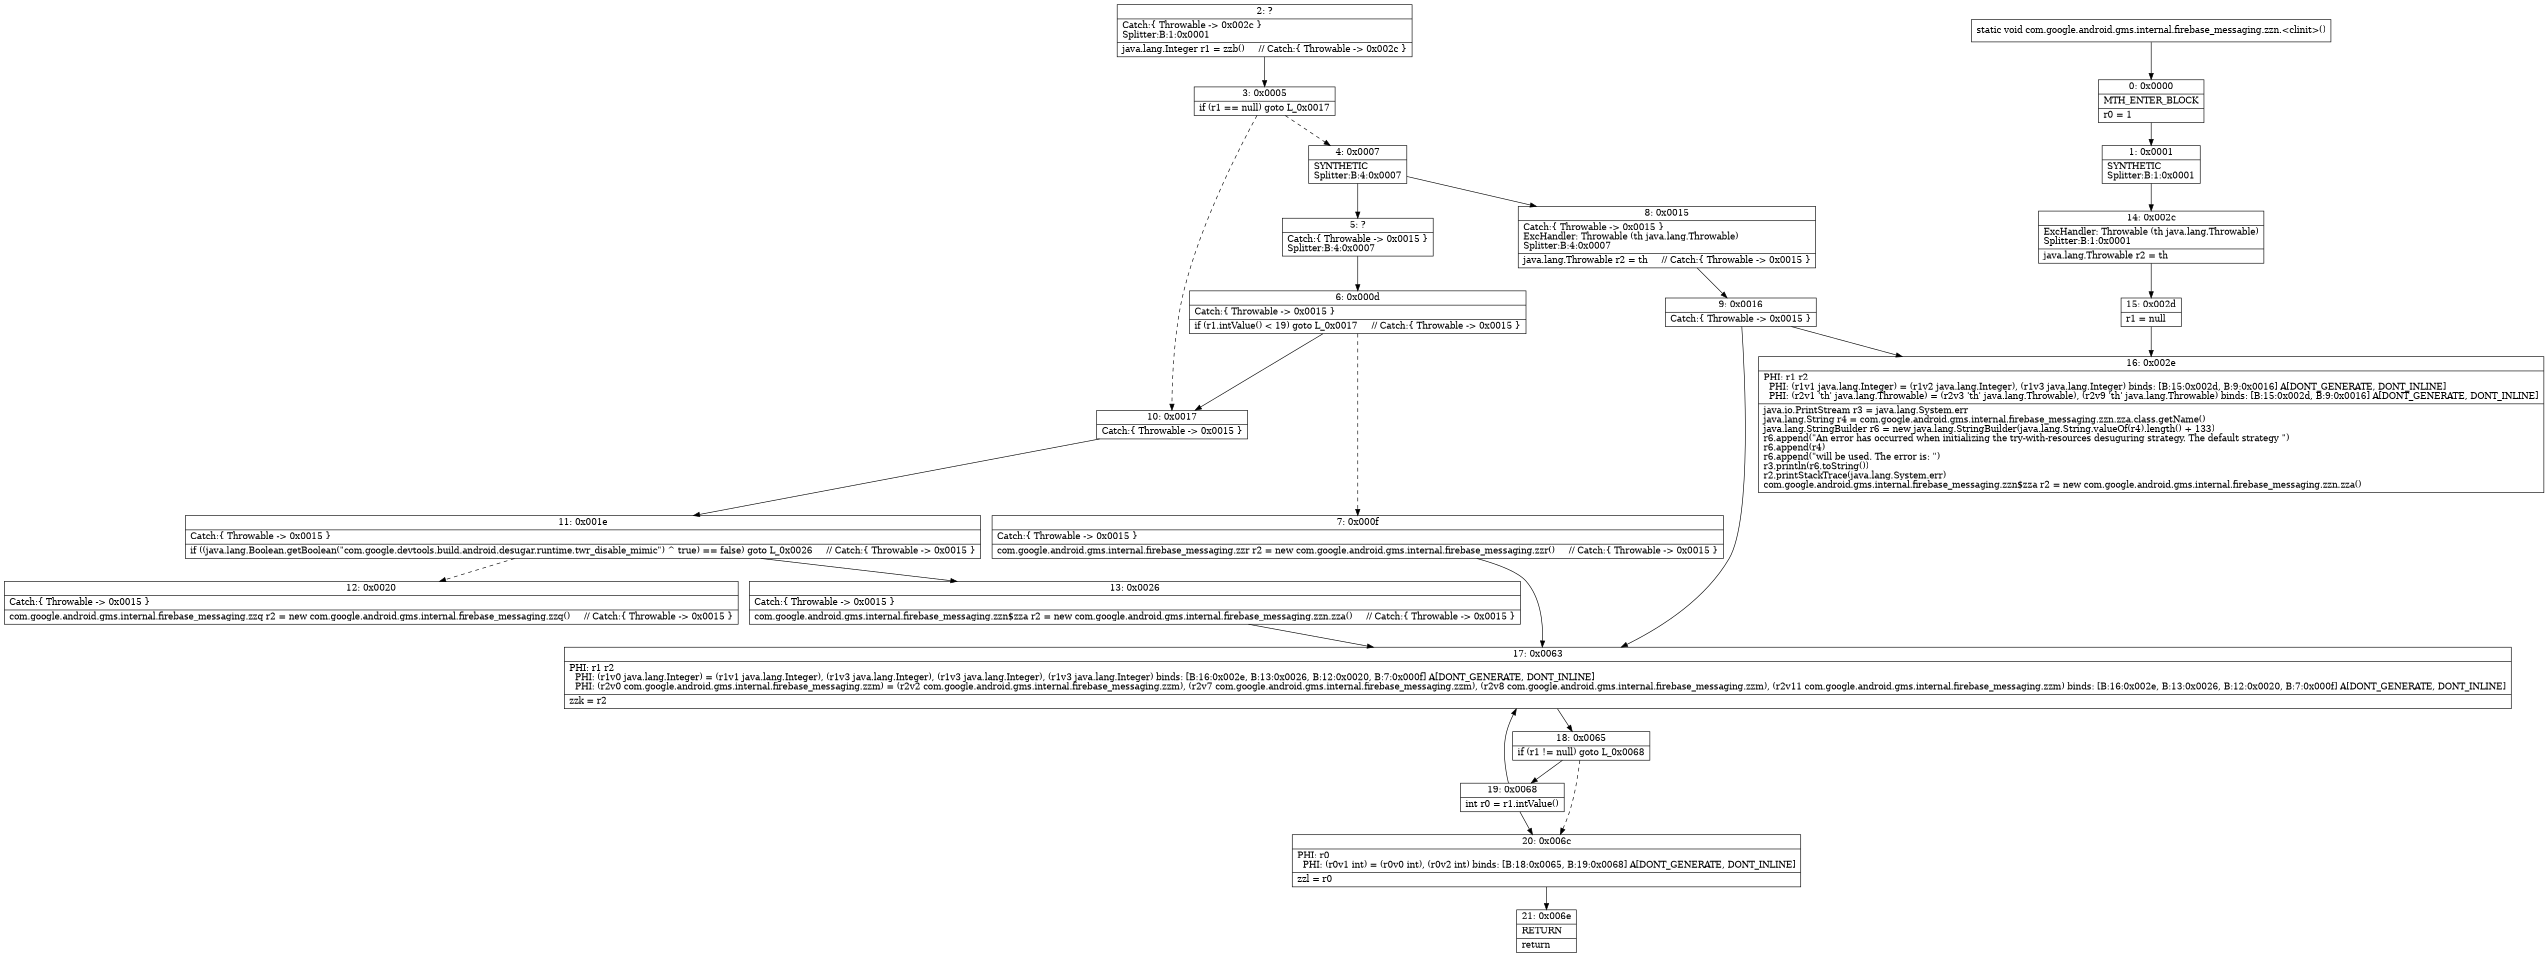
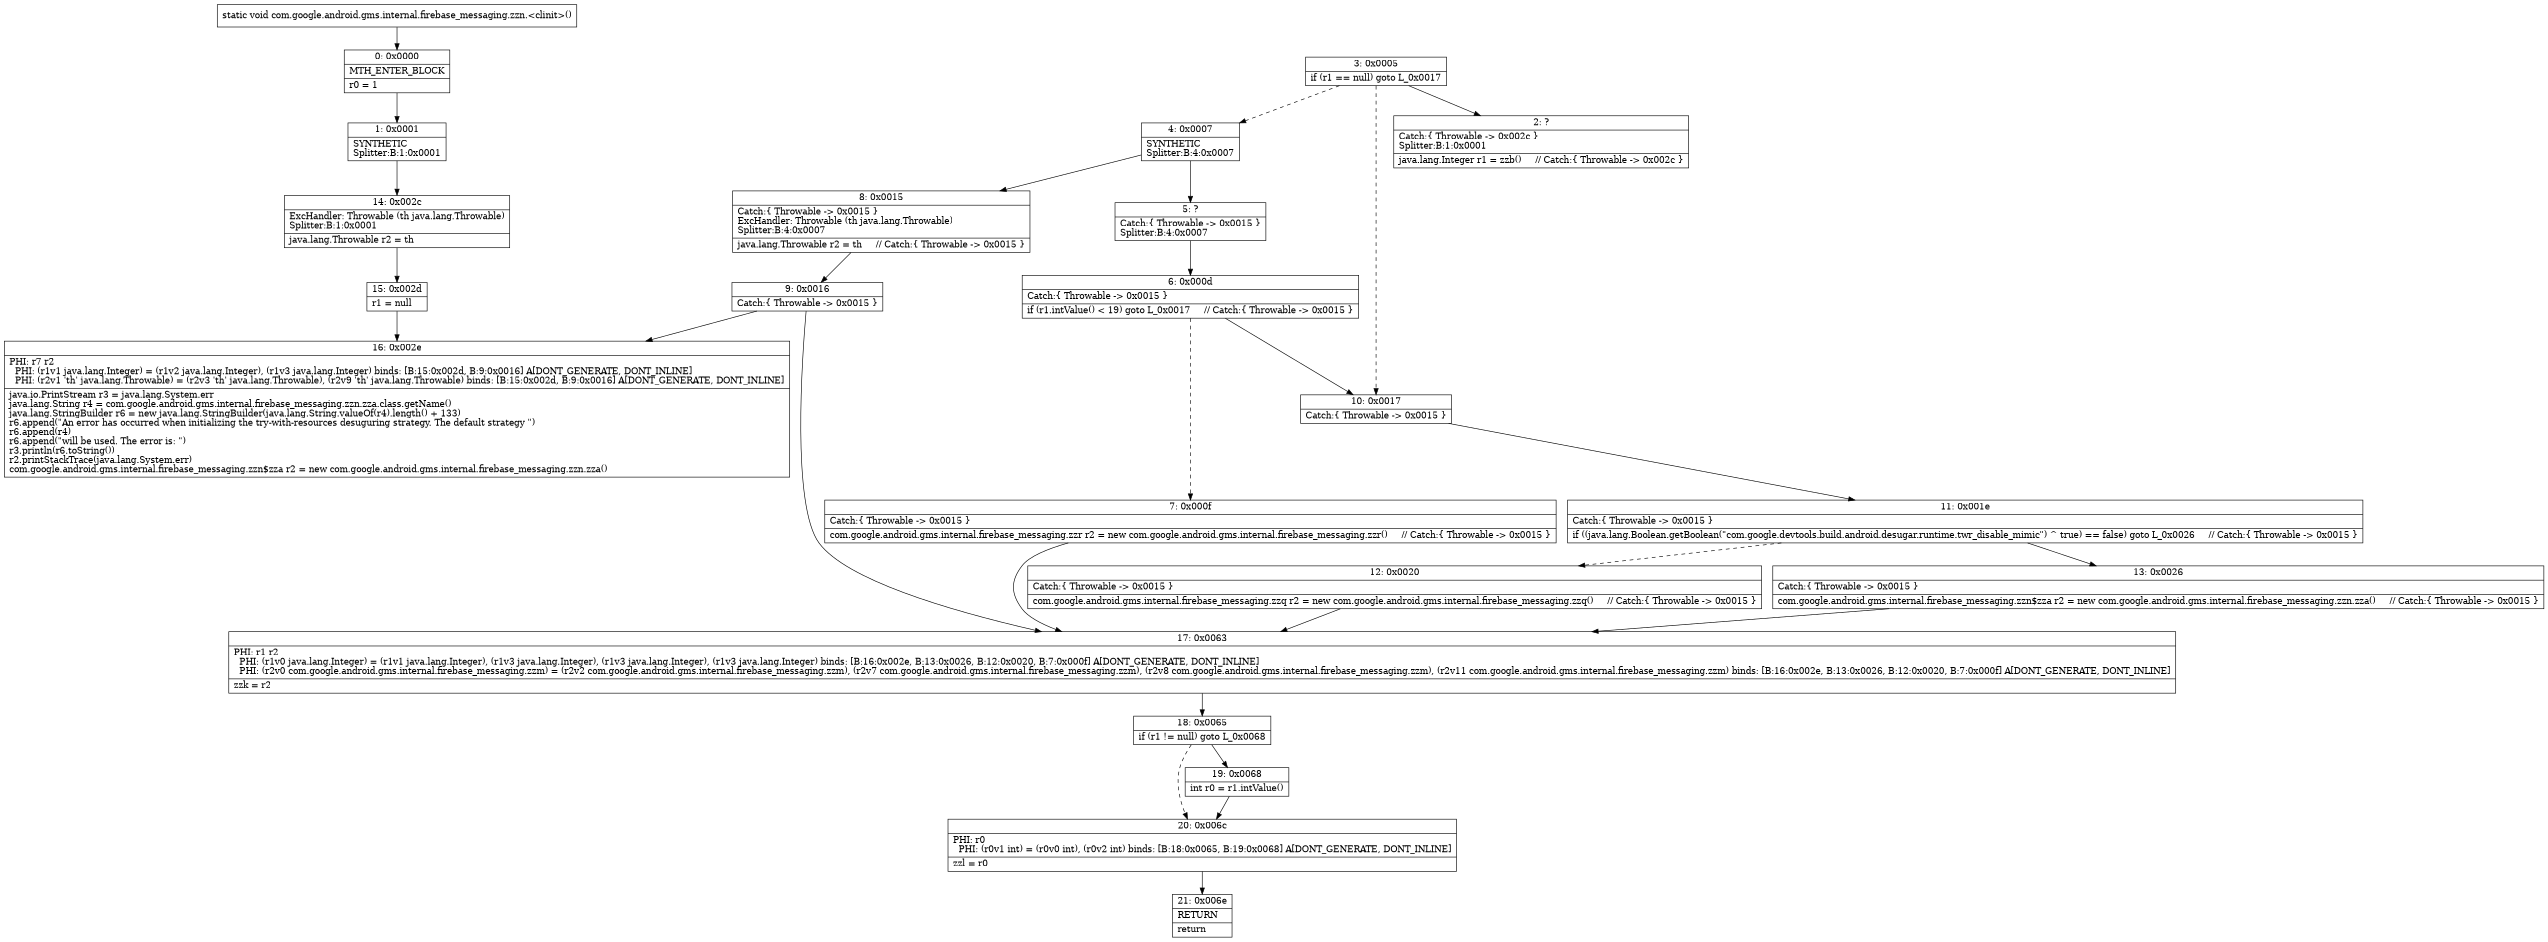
(1265, 69) -> (1442, 100)
(1787, 378) -> (33, 362)
(1504, 748) -> (1313, 619)
